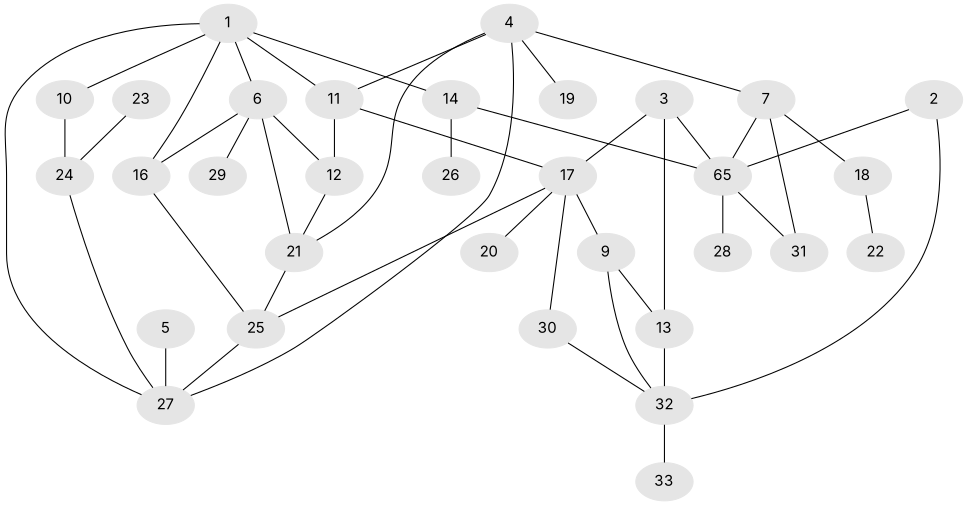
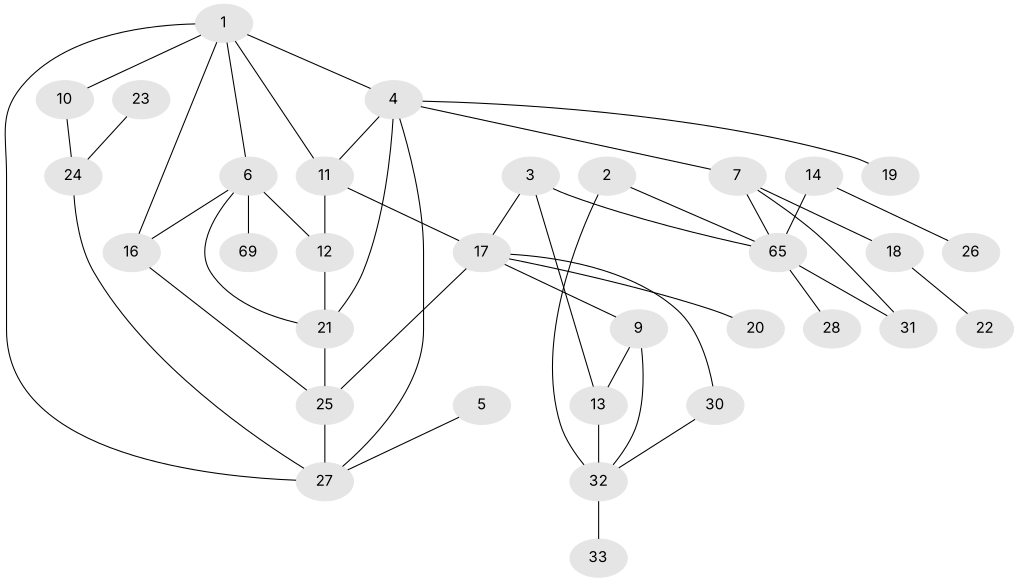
(340, 62) -> (309, 62)
(218, 176) -> (248, 253)
